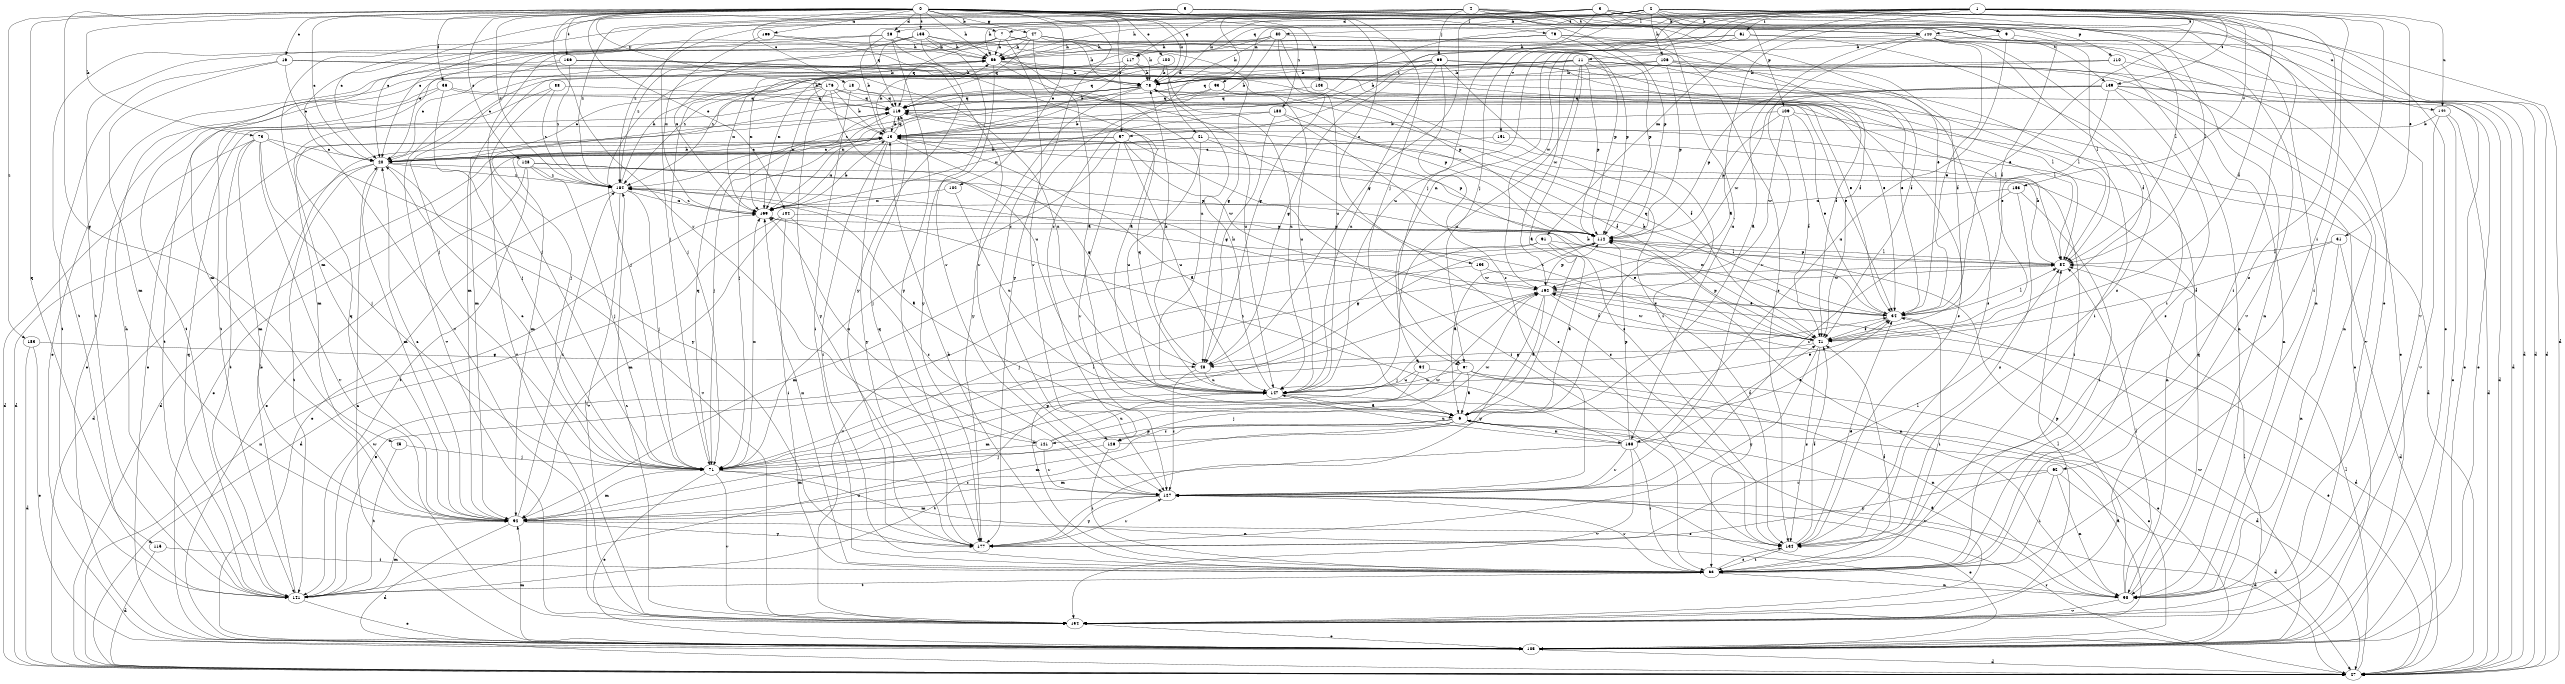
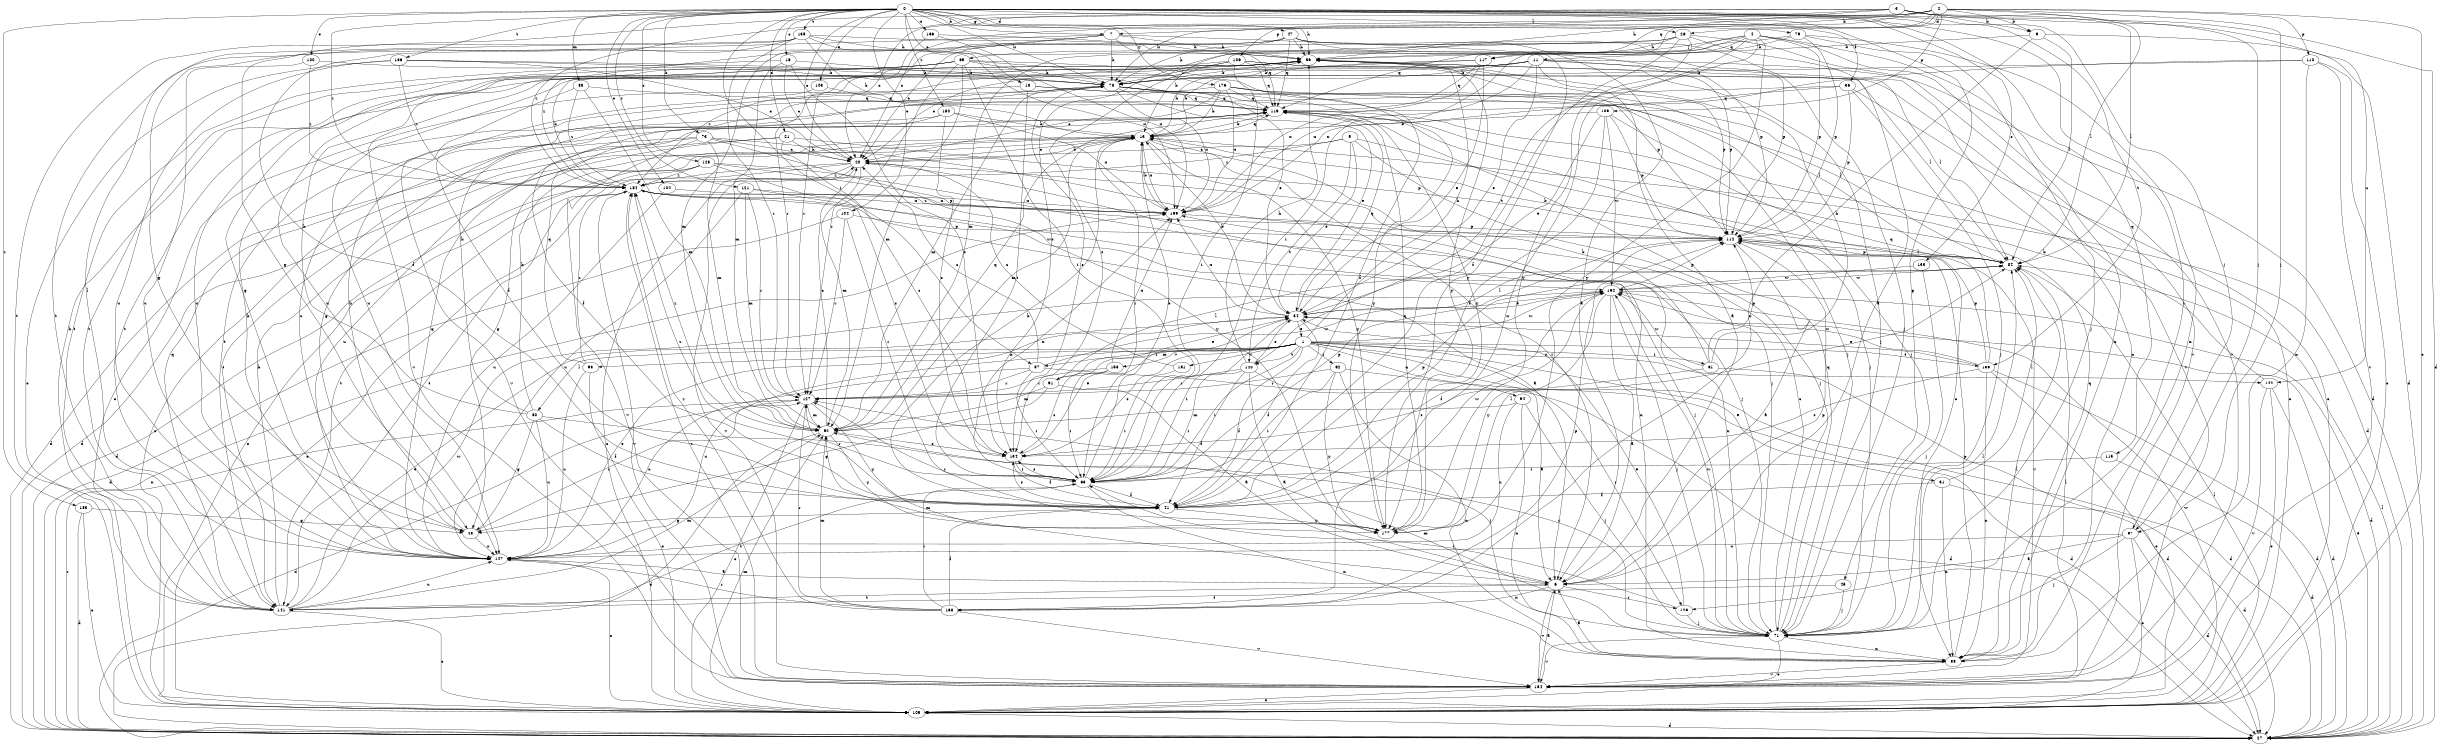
none -> (709, 11)
(1658, 34) -> (1278, 34)
(1569, 73) -> (1183, 73)
(2049, 73) -> none
(2097, 82) -> (1299, 328)
(1202, 214) -> (88, 291)
(1192, 278) -> (1552, 355)
(898, 284) -> (1626, 550)
none -> (1746, 322)
(629, 362) -> none
(1820, 393) -> none
(1443, 419) -> (722, 585)
(1253, 425) -> (1754, 452)
(2314, 569) -> (2198, 641)
